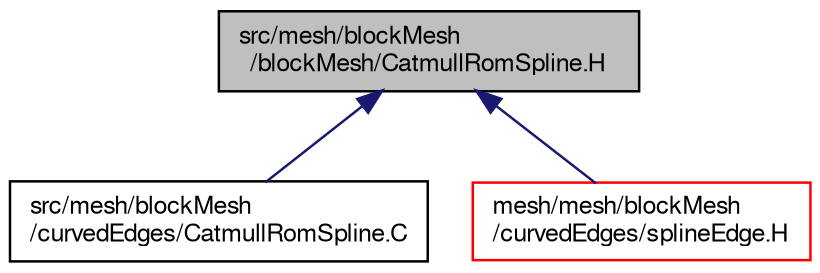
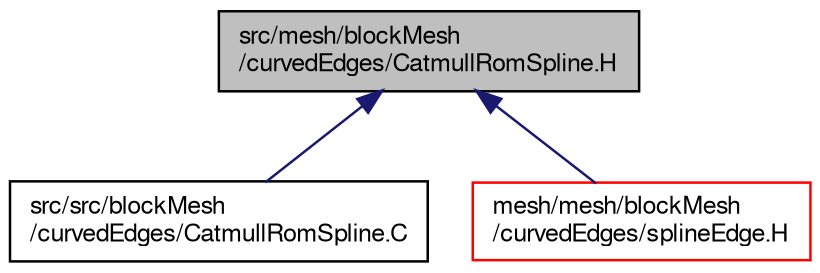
(429, 51) -> (429, 51)
(219, 221) -> (219, 221)
